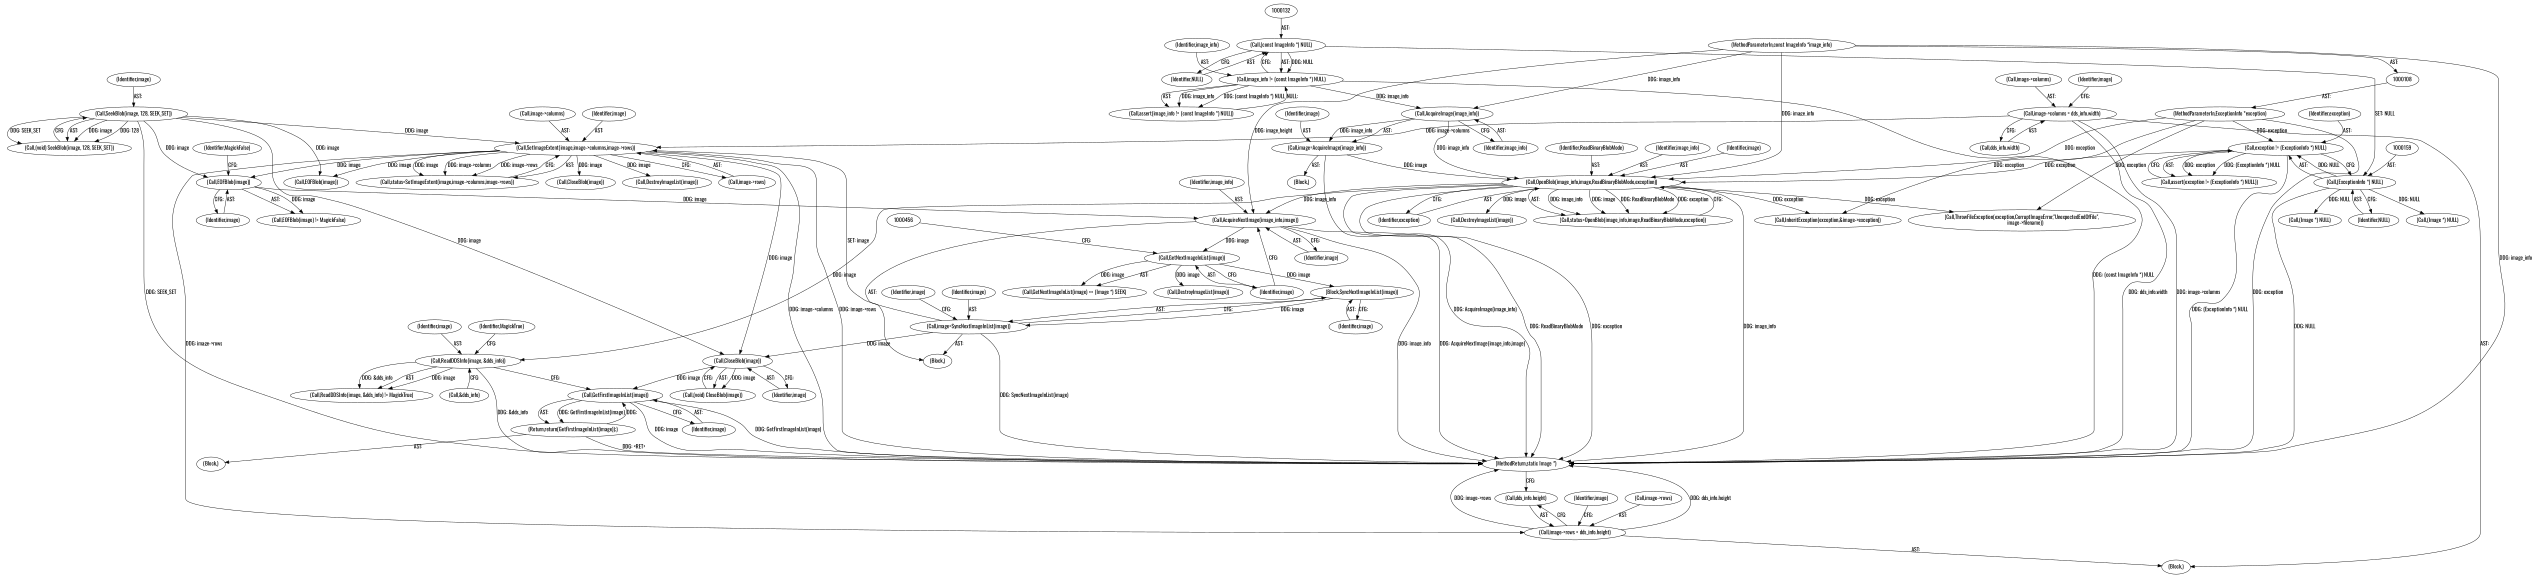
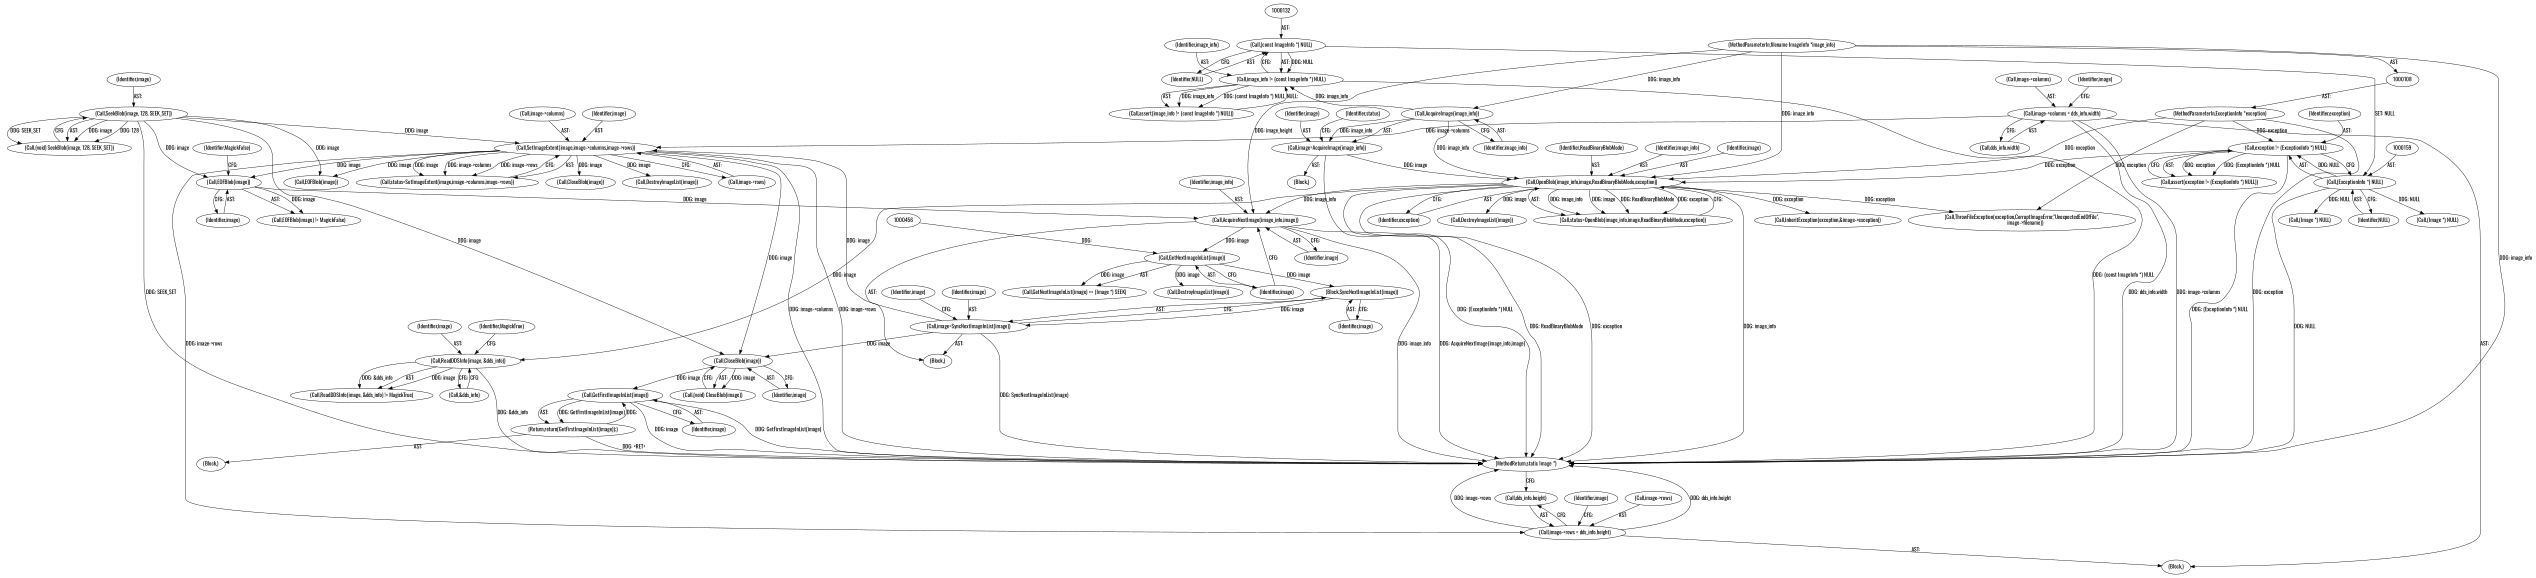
(1782, 45) -> (1782, 45)
(1363, 97) -> (1352, 106)
none -> (1363, 114)
(2029, 159) -> none
(858, 241) -> (858, 241)
(1087, 241) -> (1087, 241)
(1485, 310) -> (1485, 310)
(540, 378) -> (459, 376)
